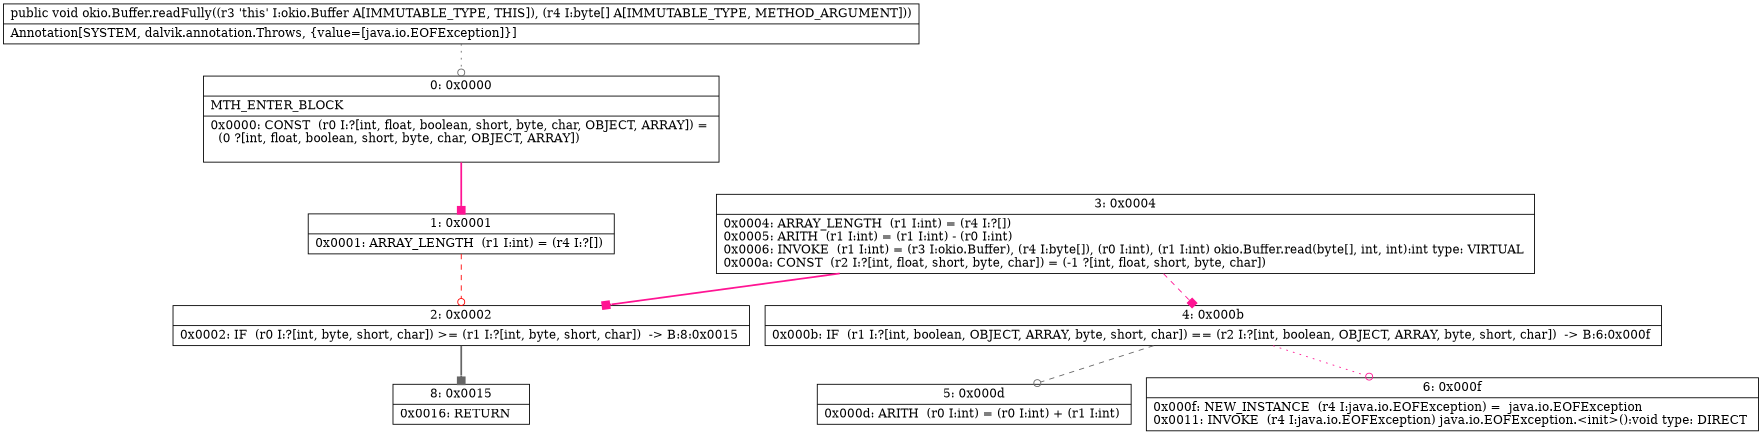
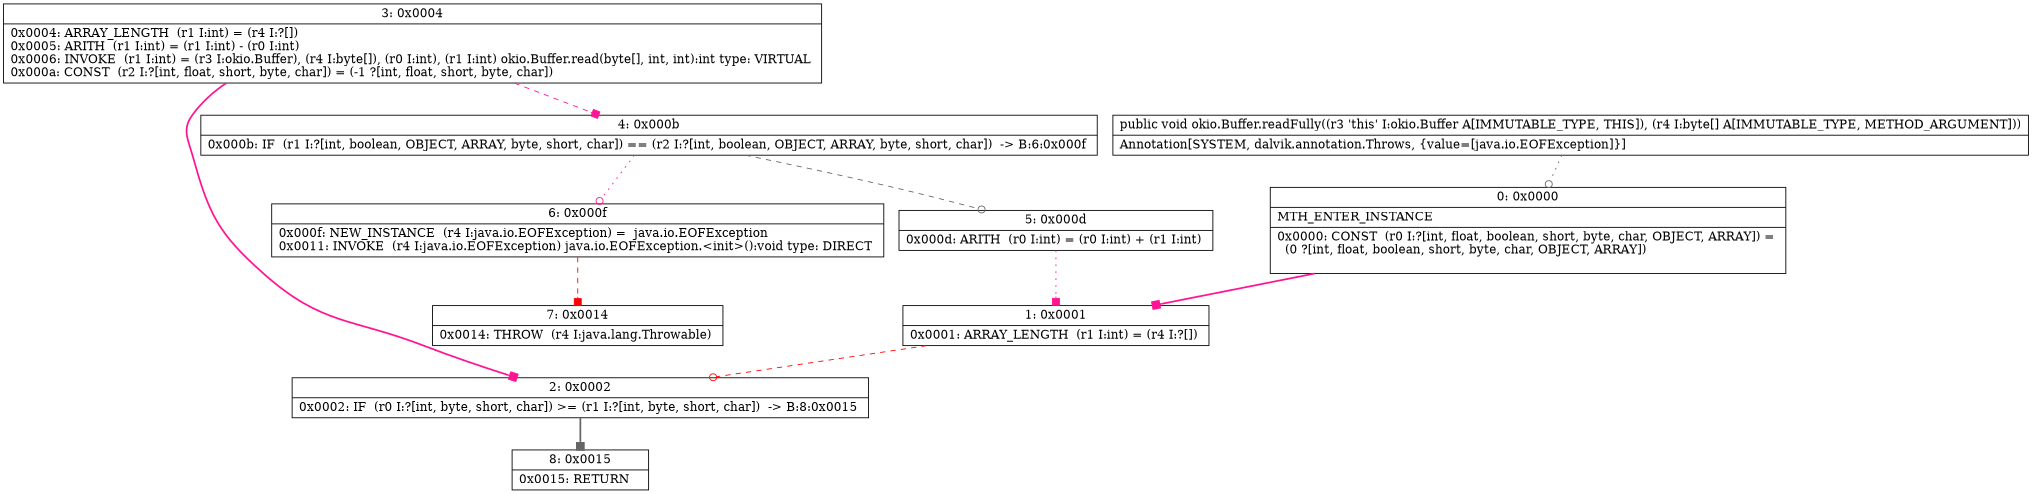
(277, 106) -> (1355, 217)
none -> (1056, 273)
none -> (578, 326)
(461, 414) -> (580, 479)
